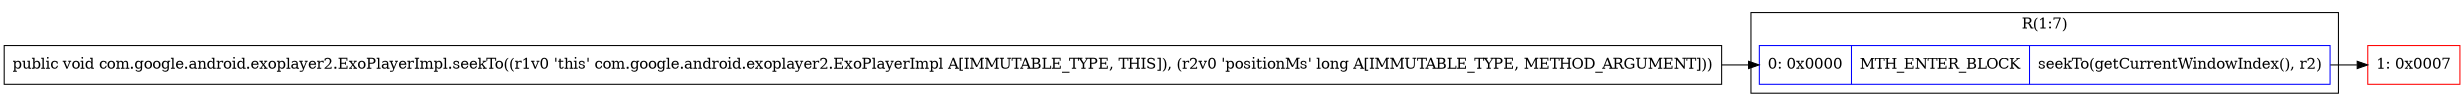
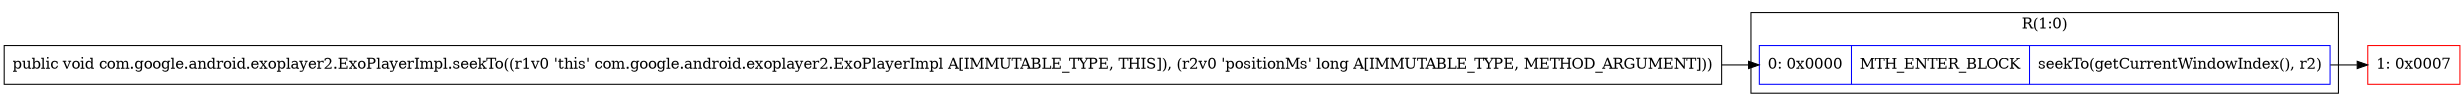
(2045, 25) -> (2045, 25)
